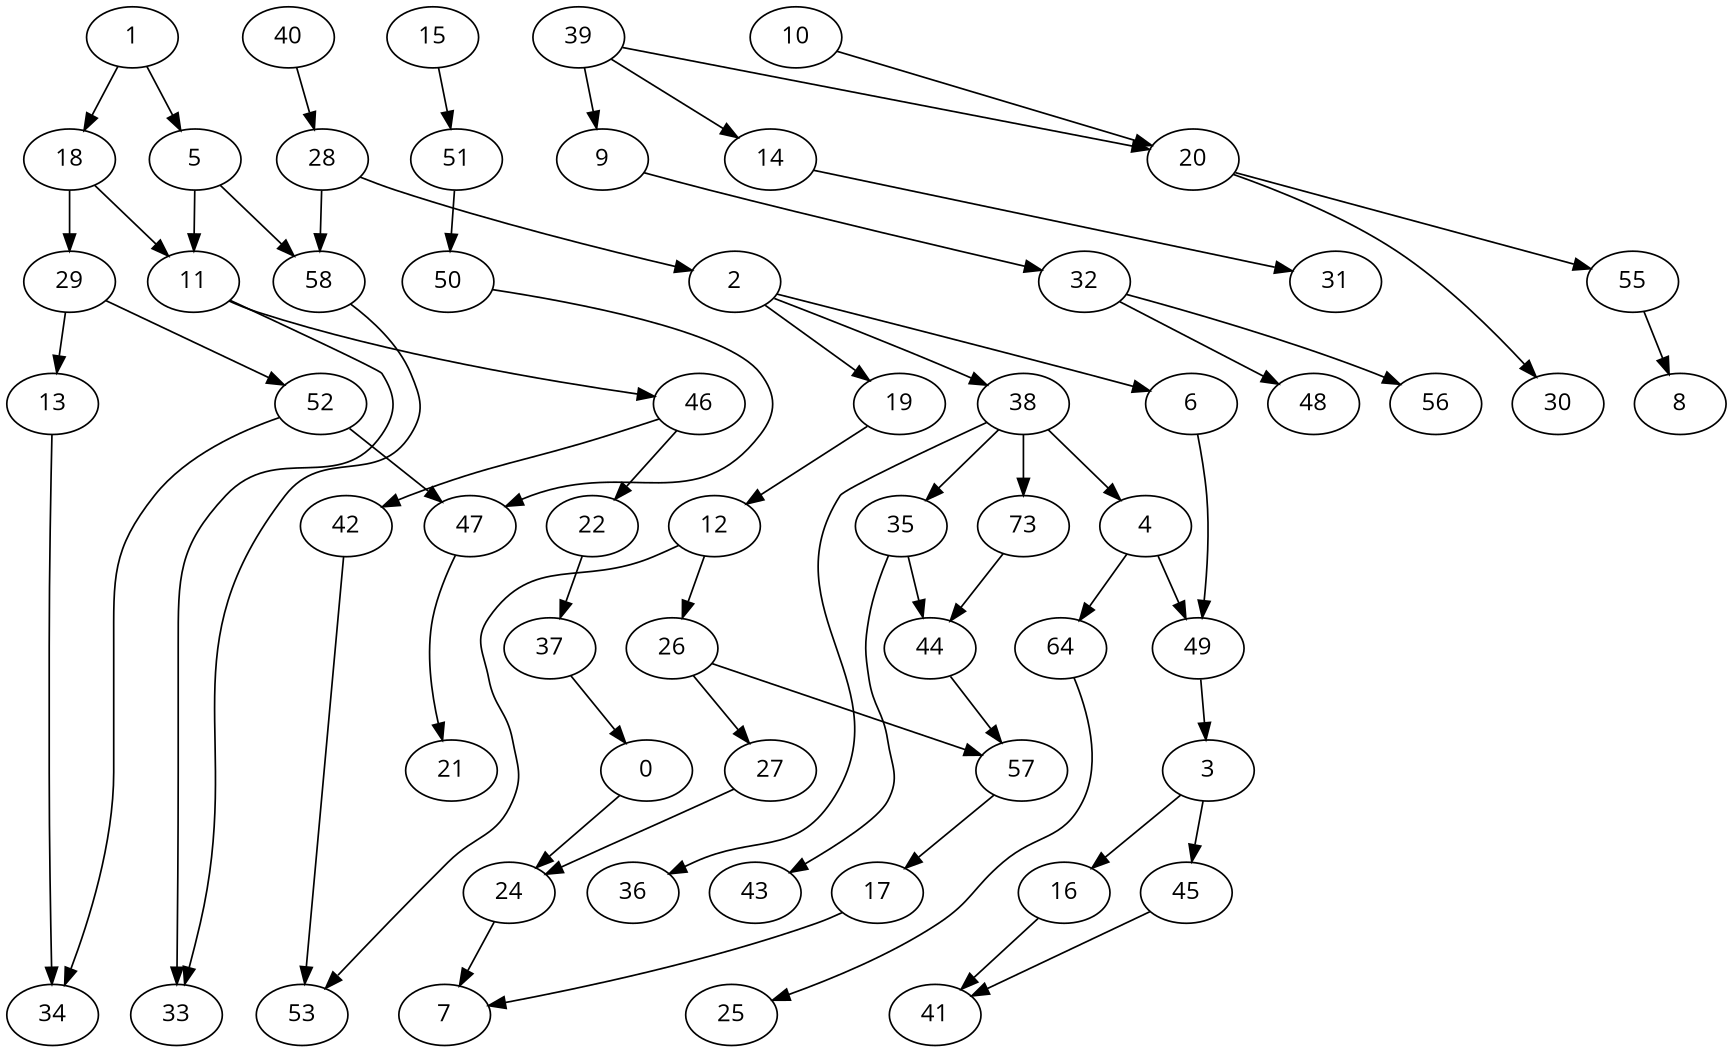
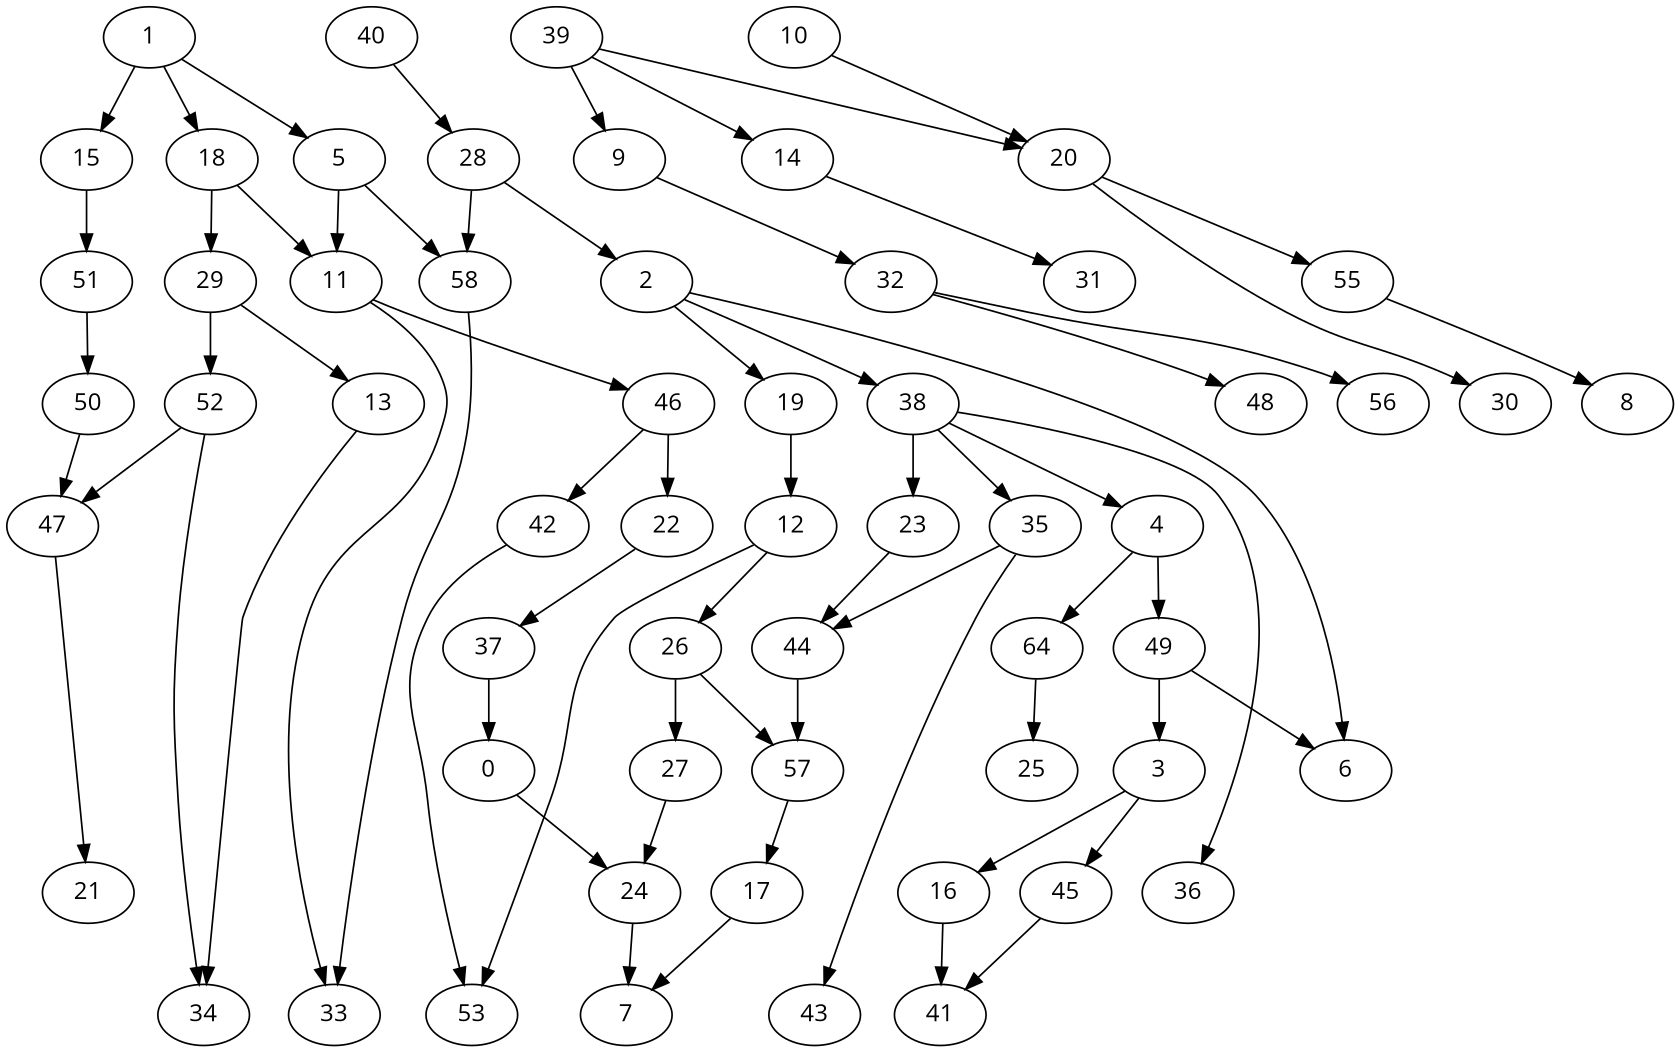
none -> (122, 91)
(1208, 517) -> (1240, 702)
(1023, 526) -> (913, 526)
